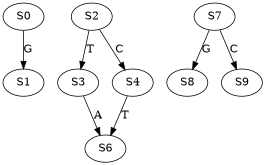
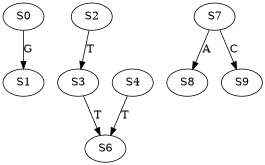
(110, 46) -> none
(206, 50) -> (206, 50)
(98, 116) -> (98, 116)
